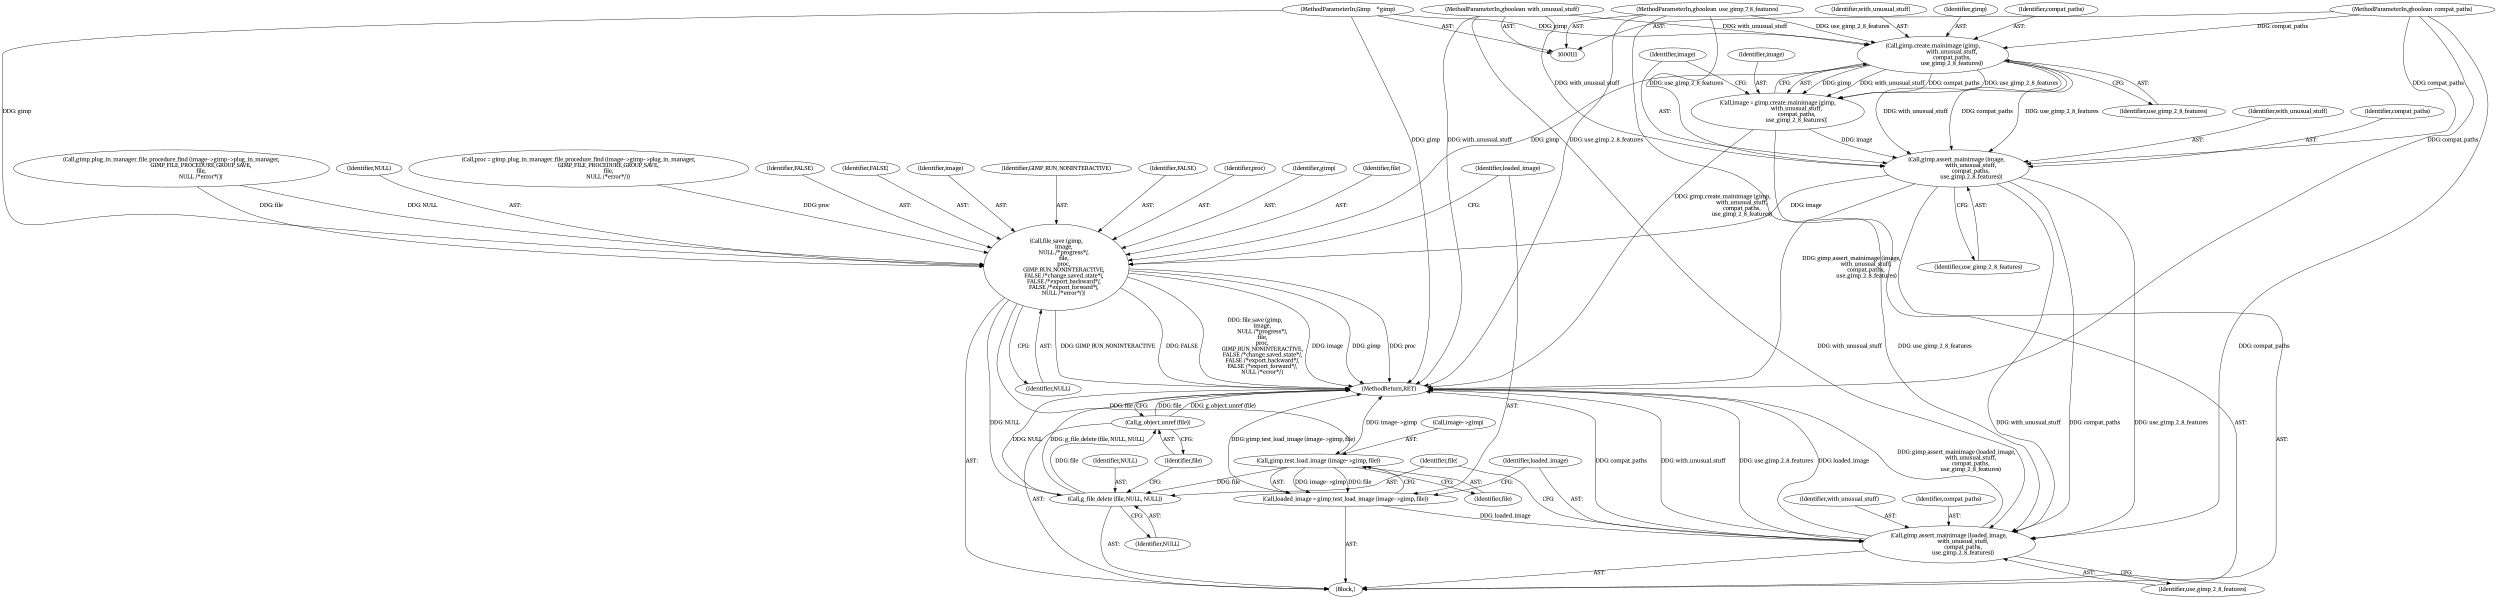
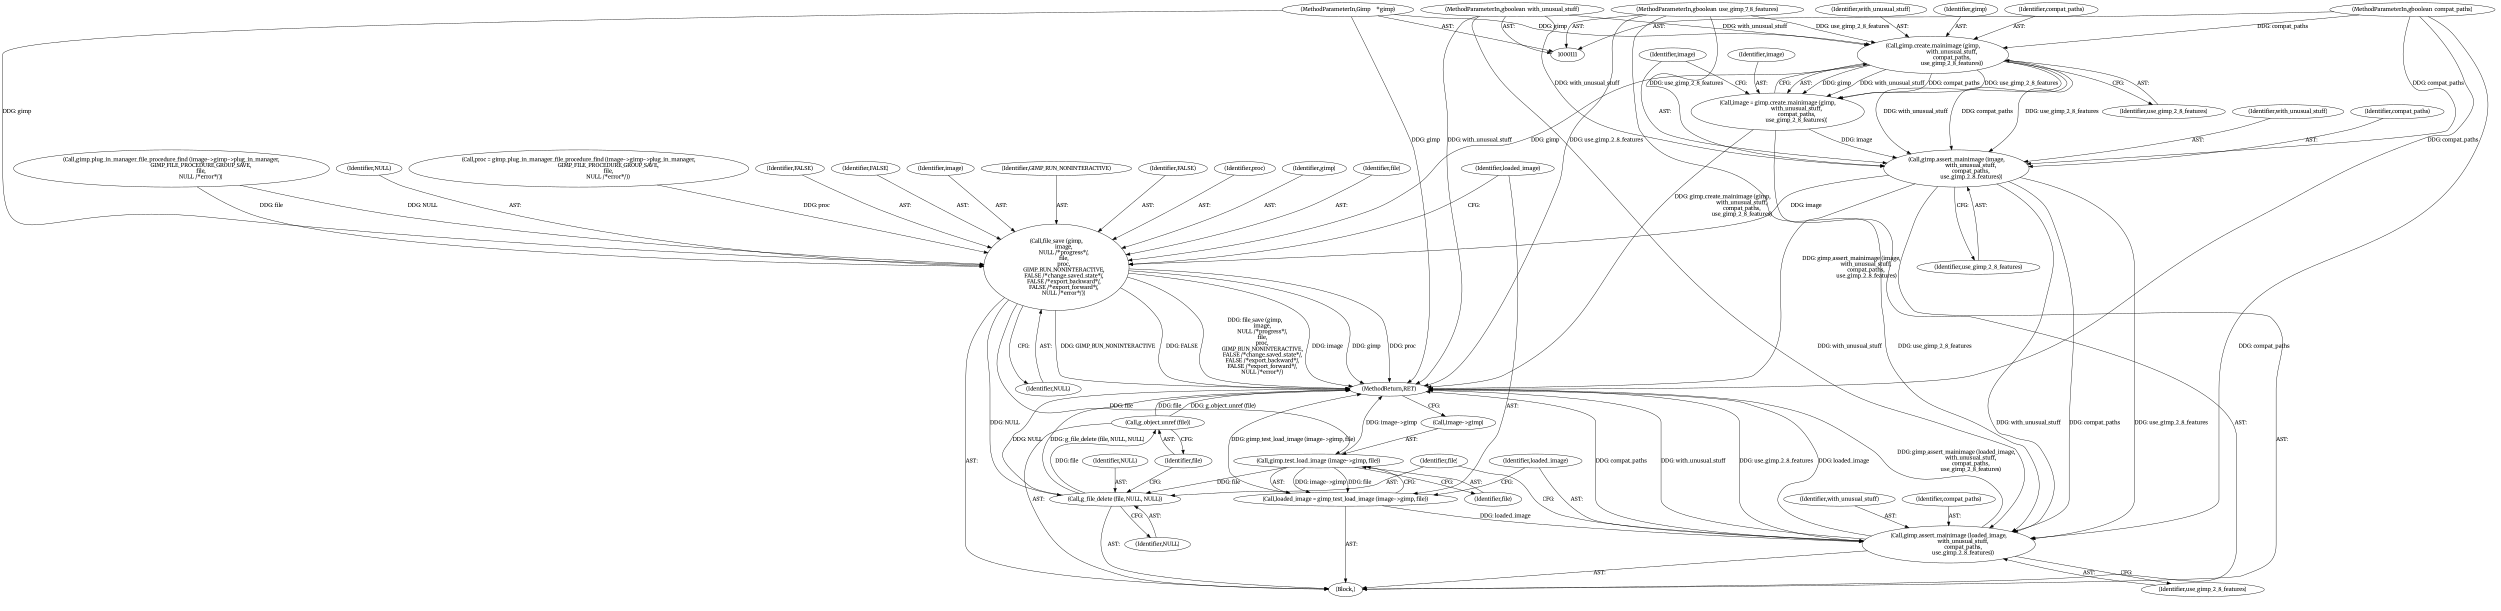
(1236, 394) -> (1422, 405)
